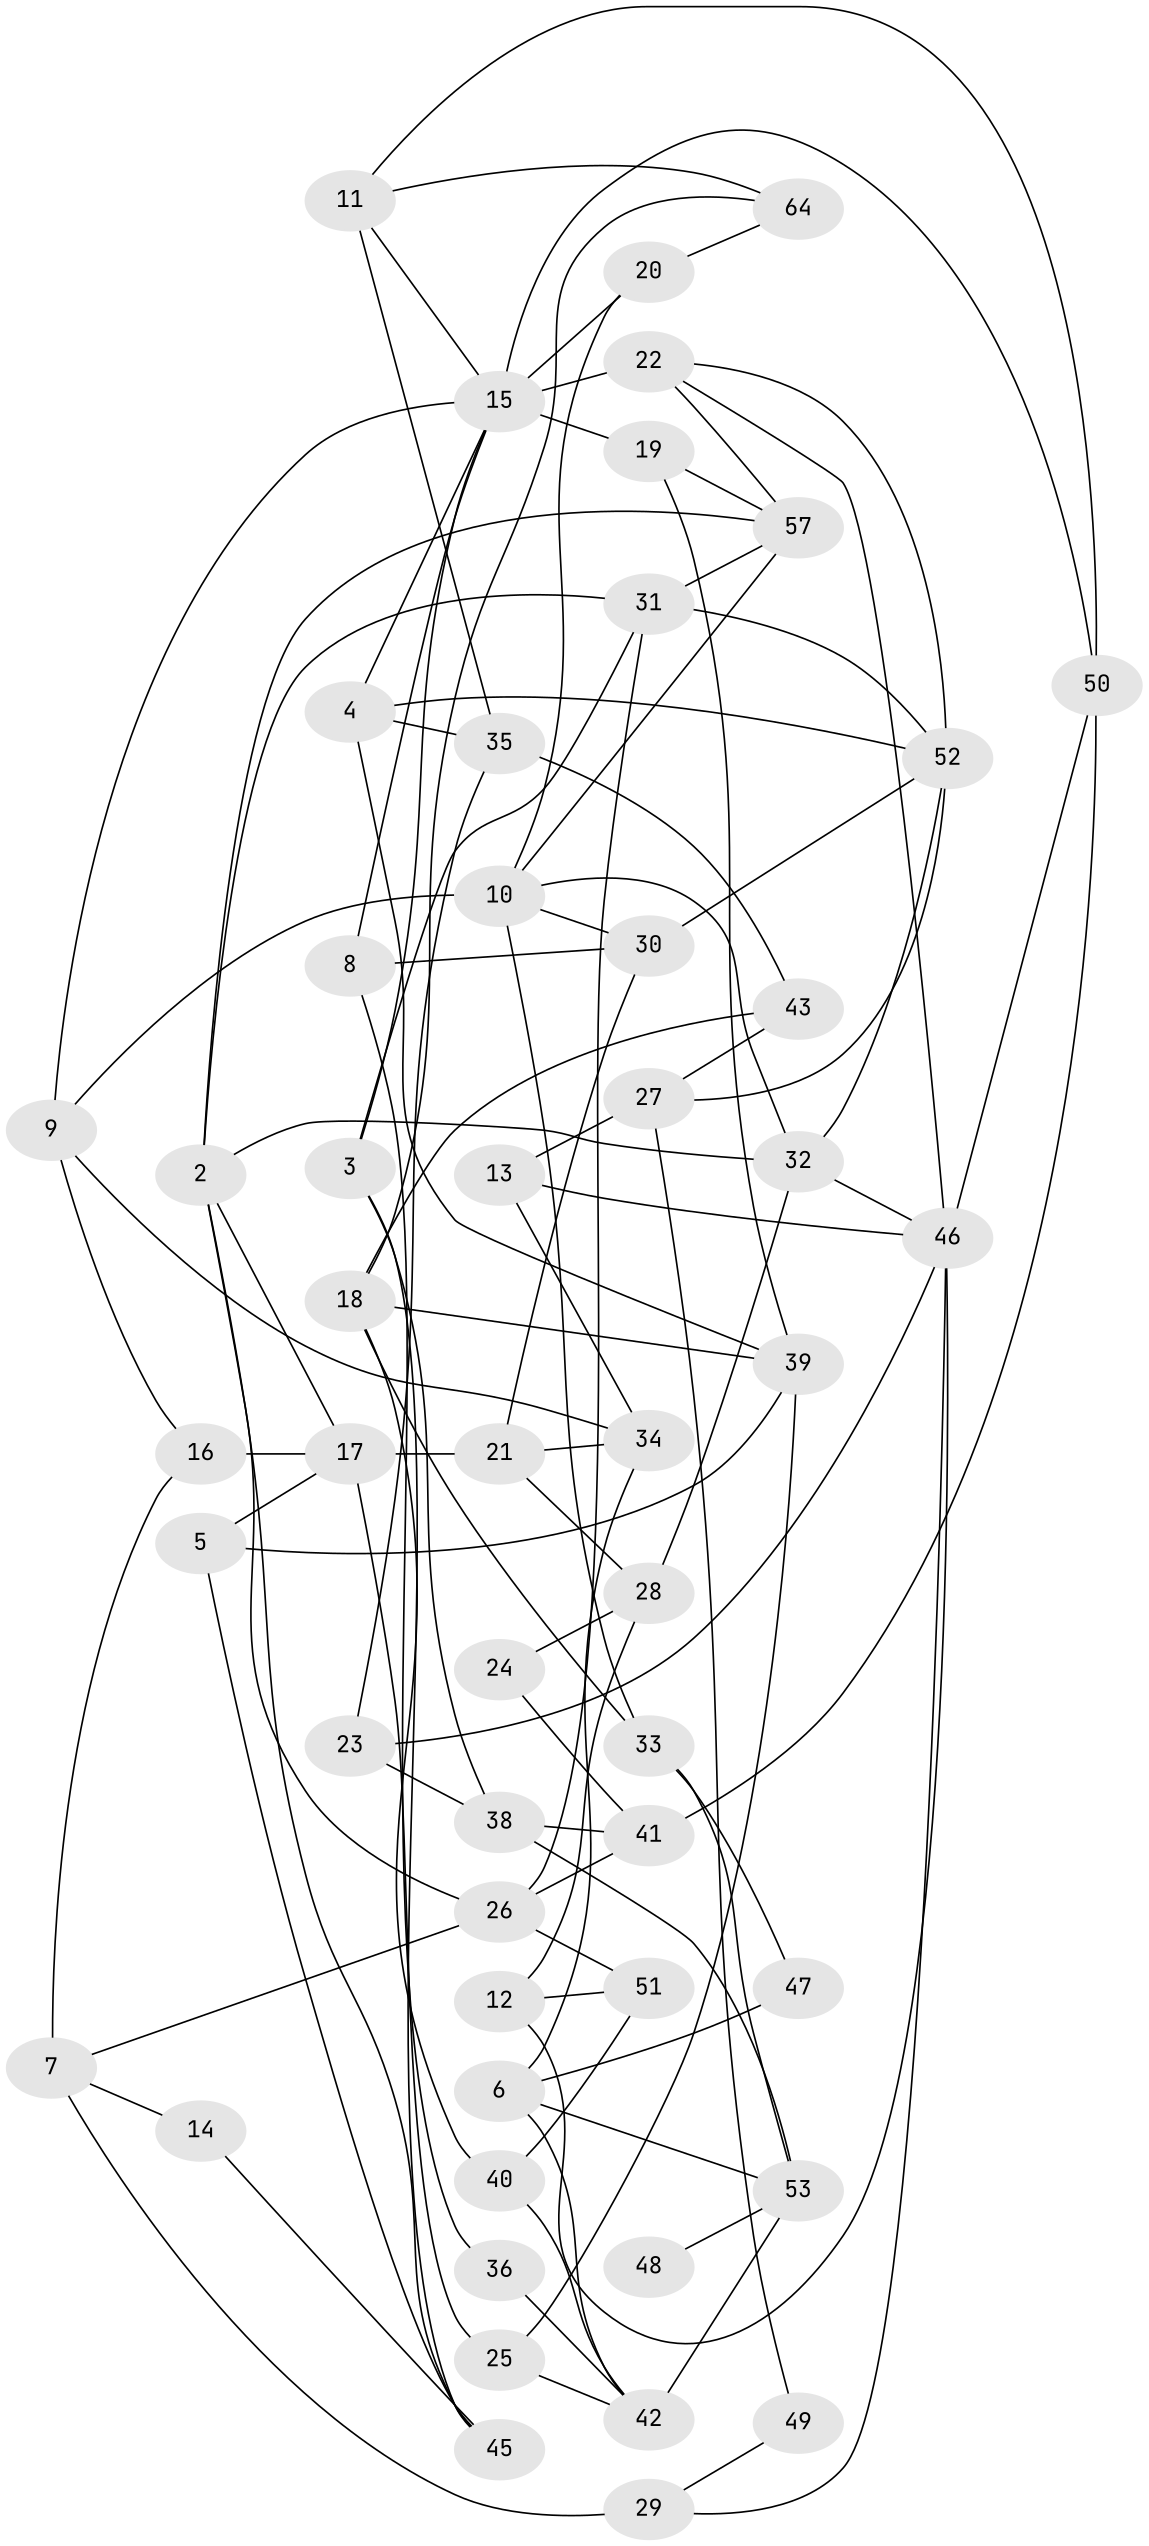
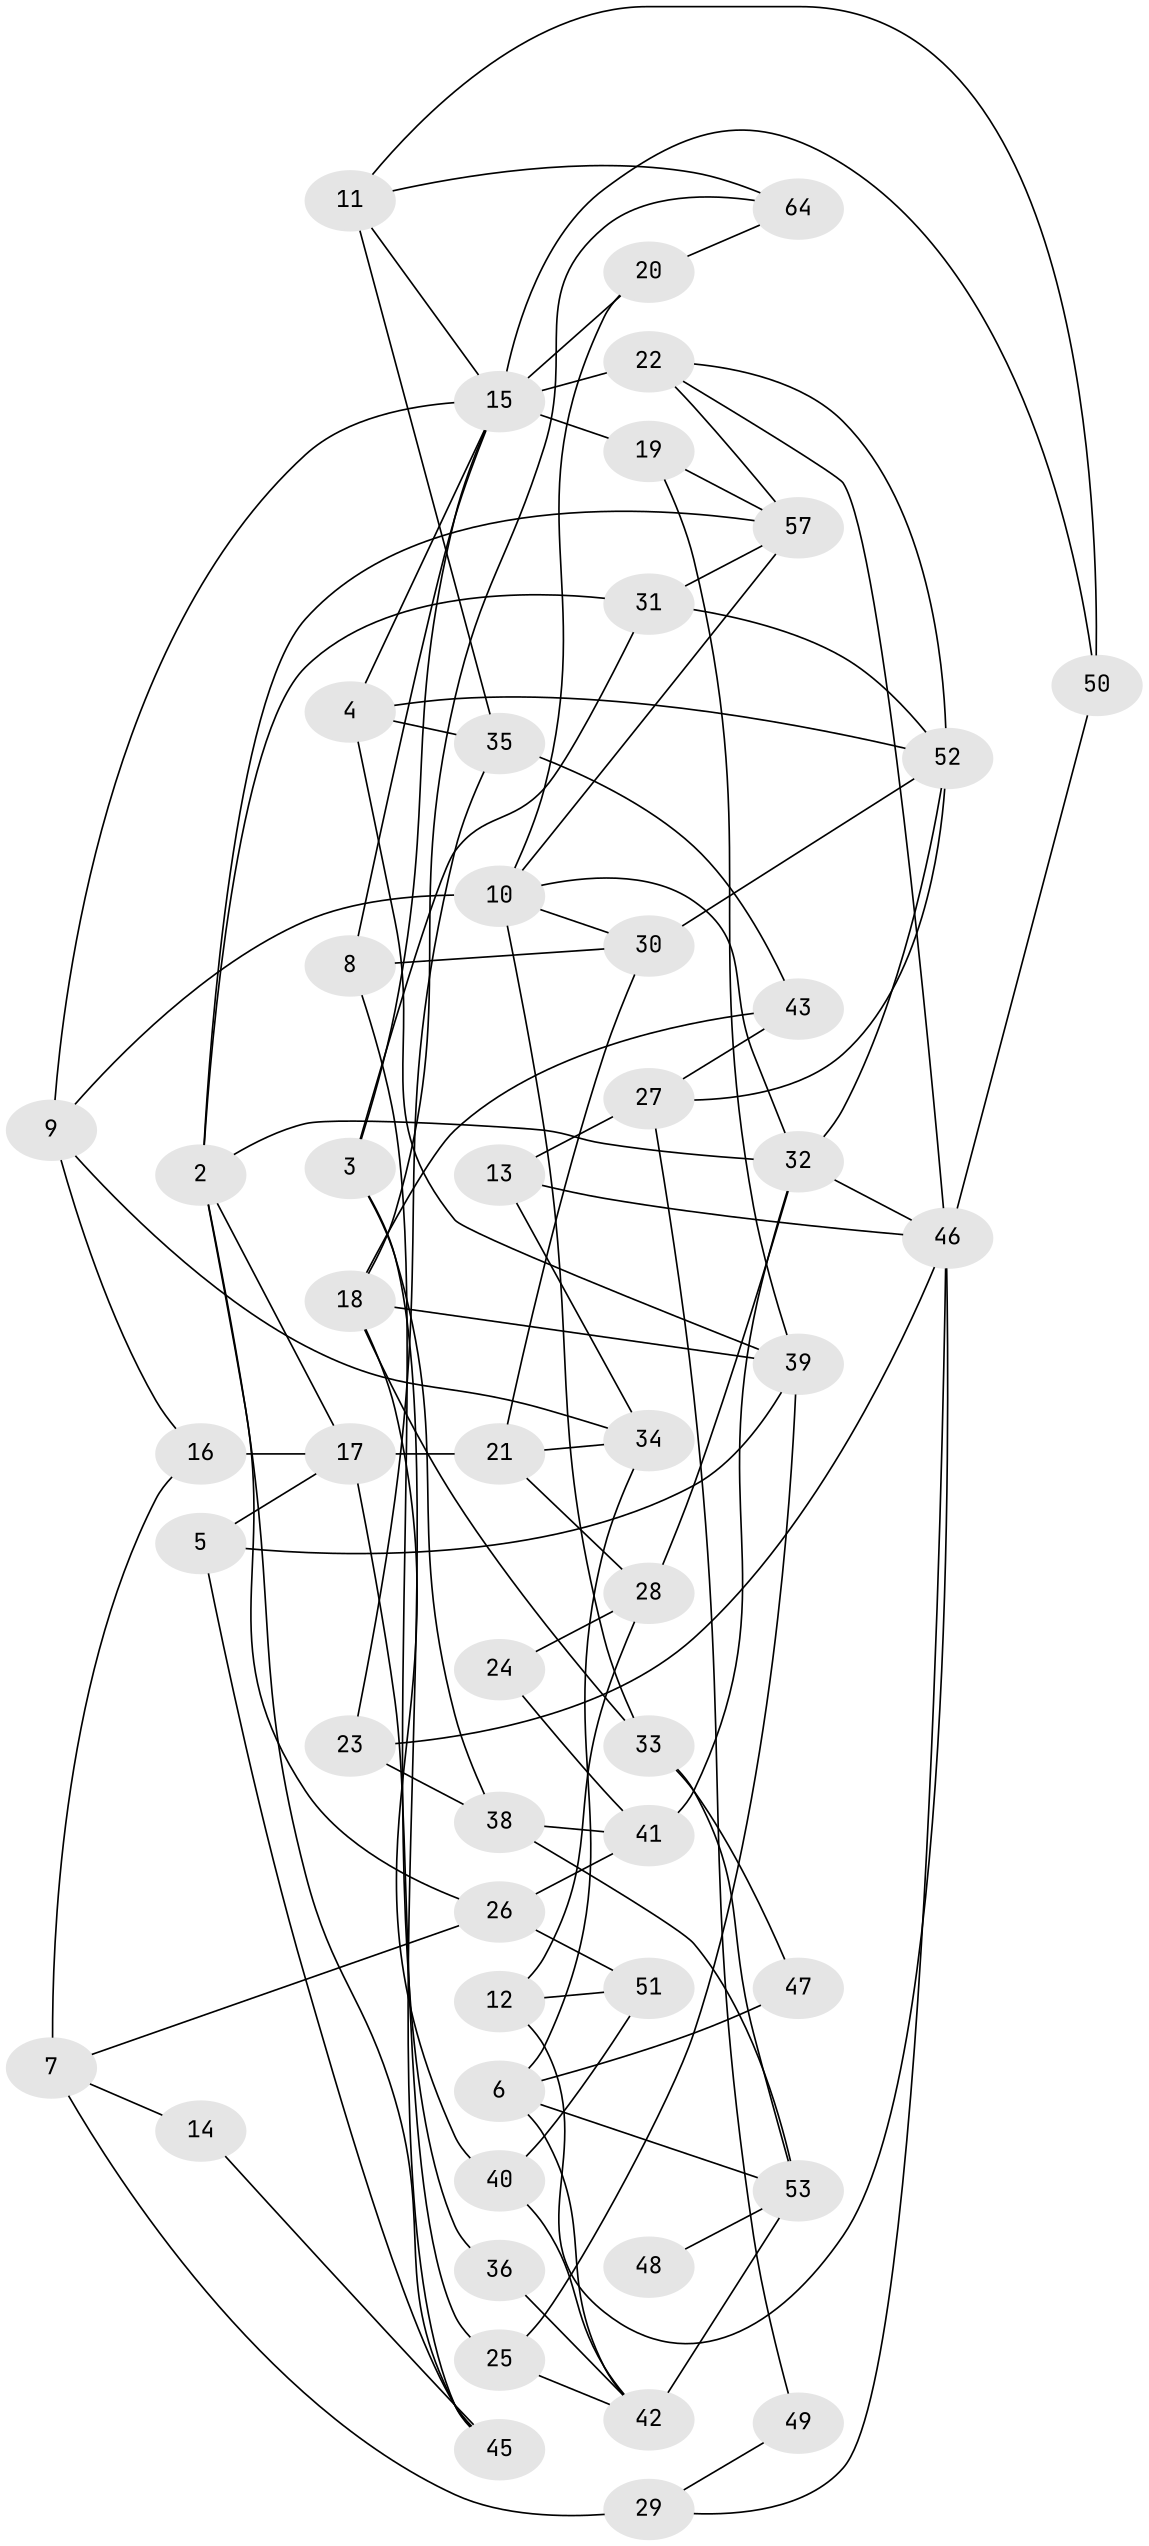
(598, 1265) -> none
(1015, 1322) -> (740, 1506)
